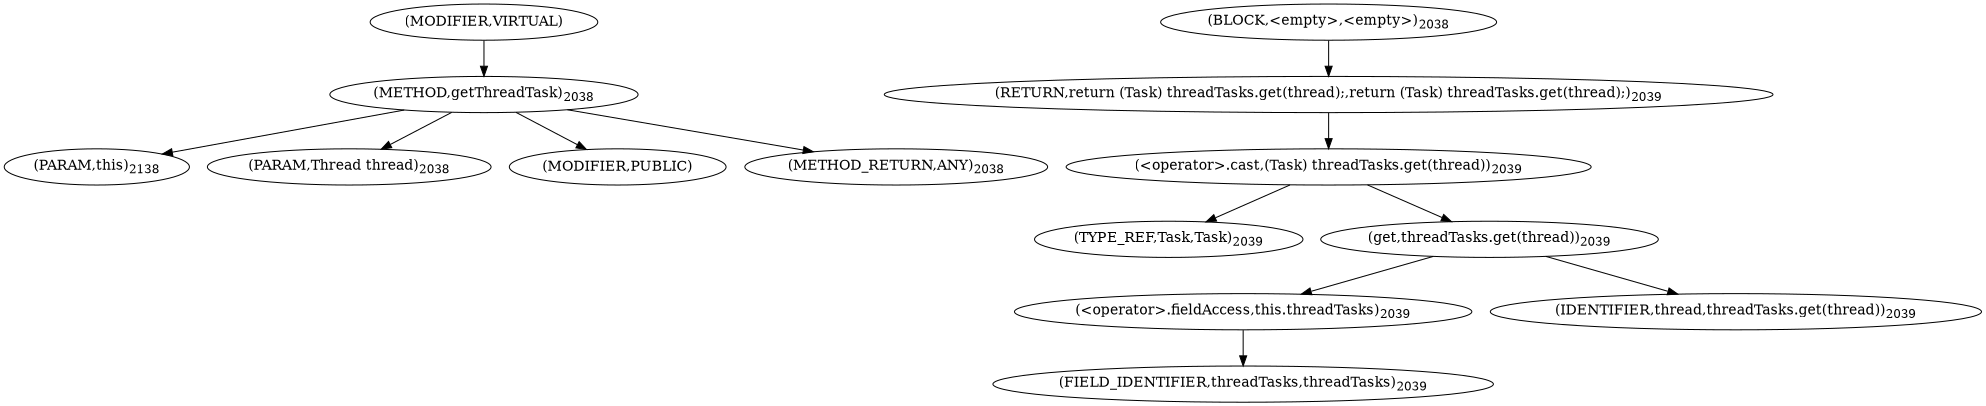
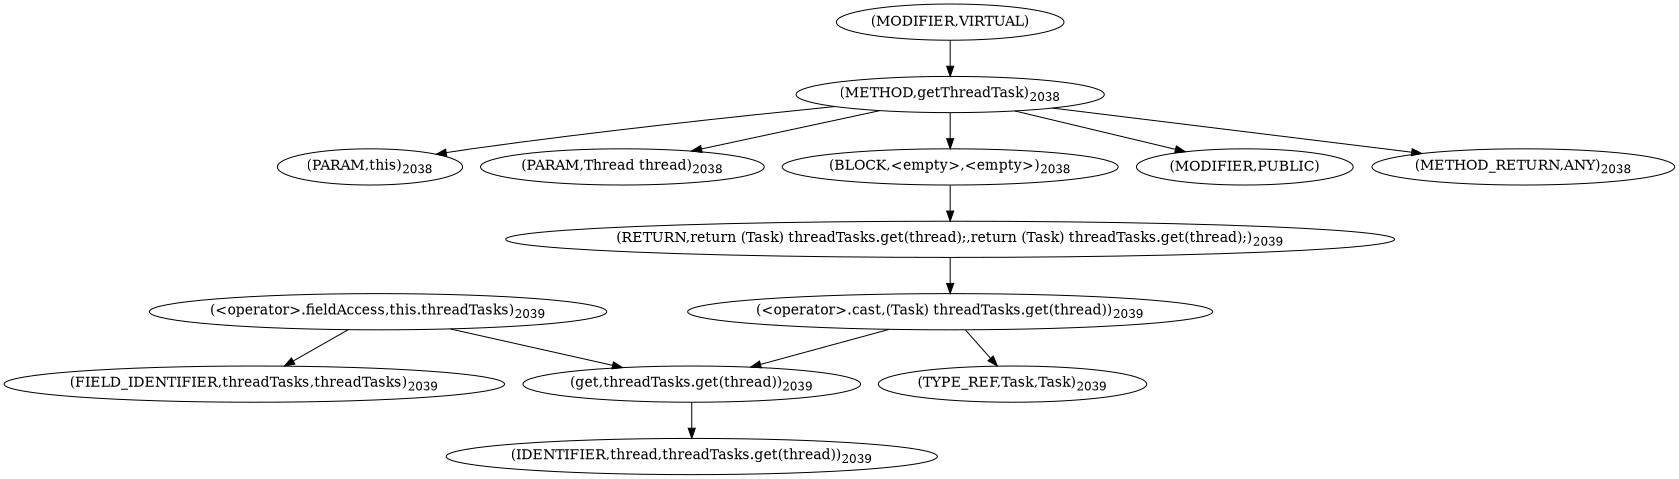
none -> (950, 126)
(145, 165) -> (418, 165)
(1372, 274) -> (531, 347)
